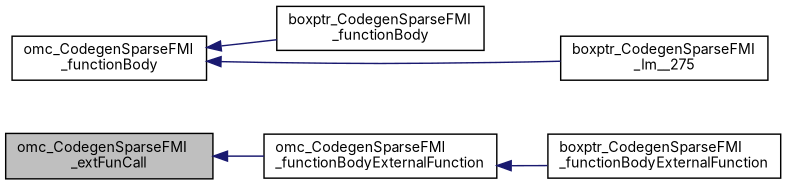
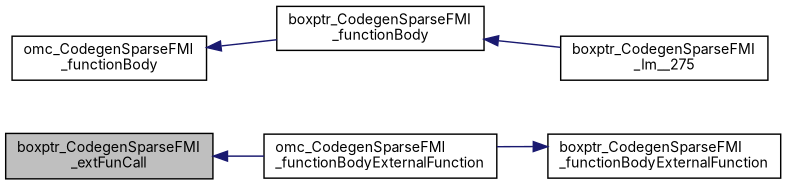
(391, 63) -> (530, 44)
(109, 156) -> (109, 156)
(529, 166) -> (515, 147)
